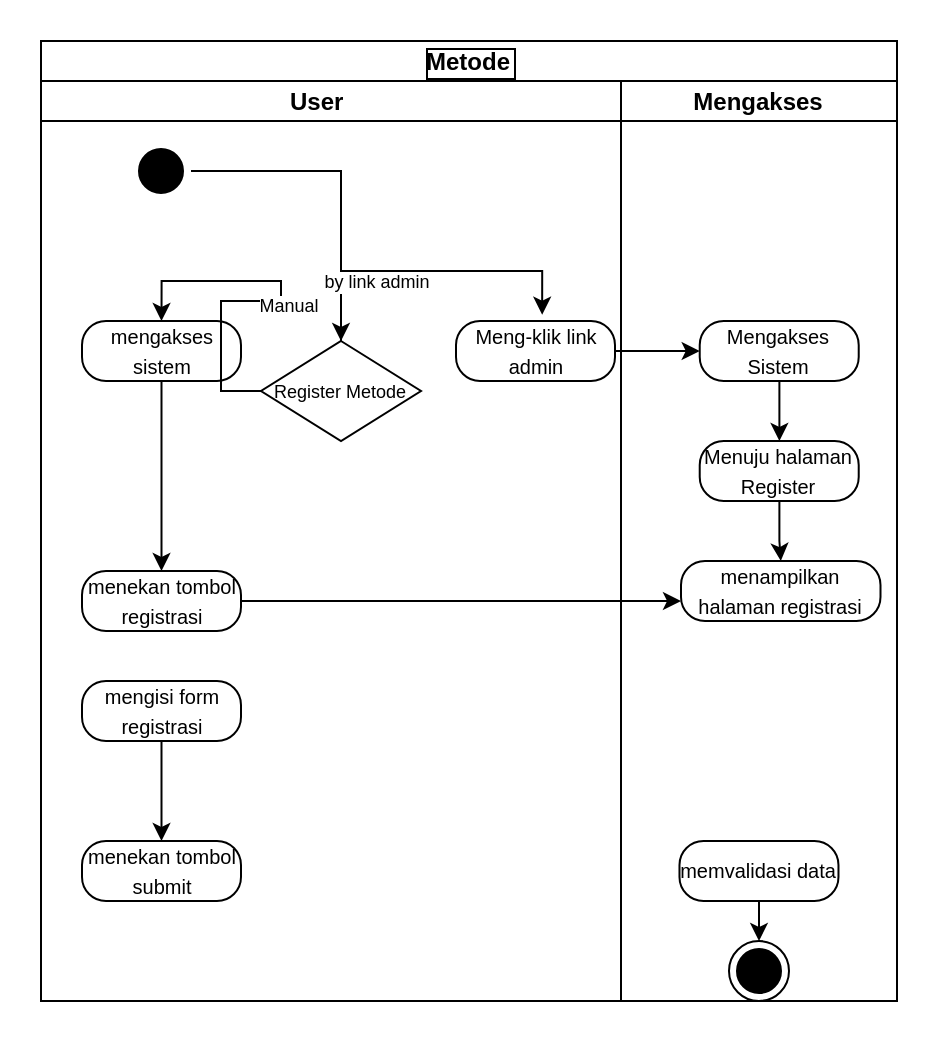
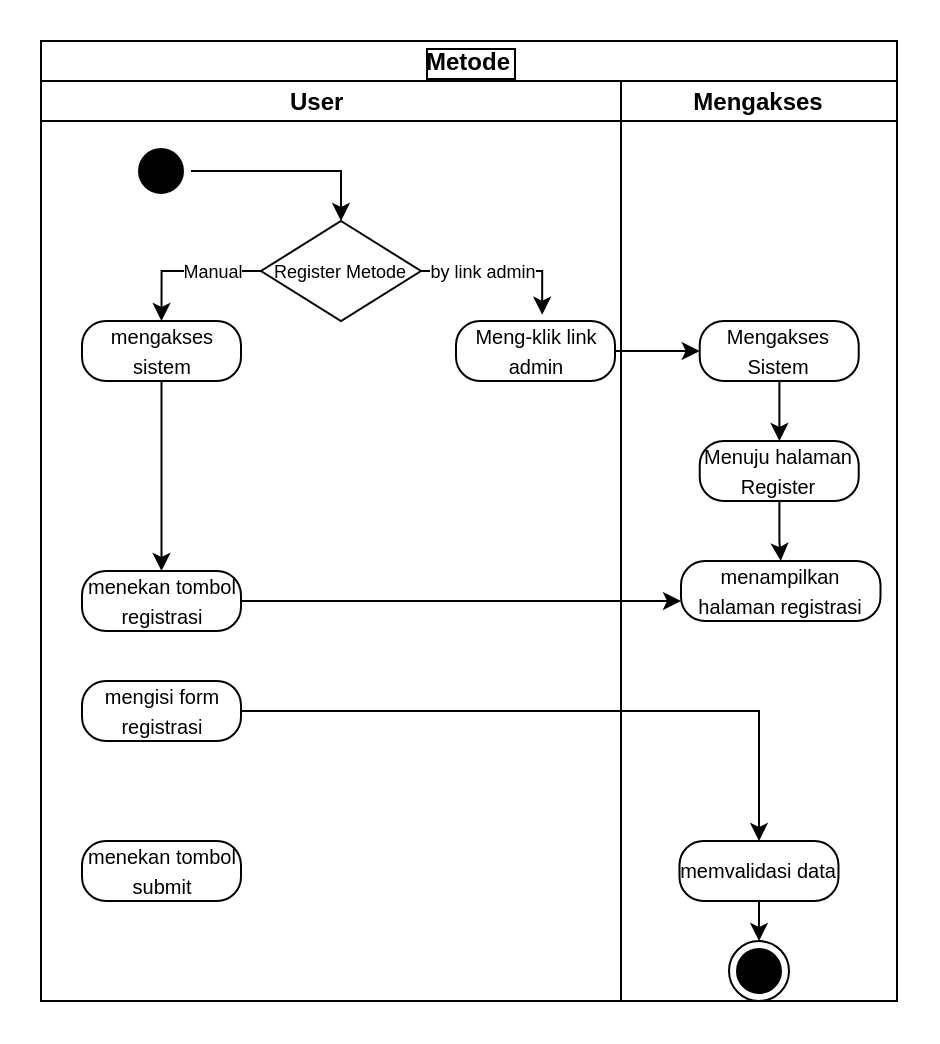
(341, 391) -> (341, 271)
(162, 784) -> (429, 711)
